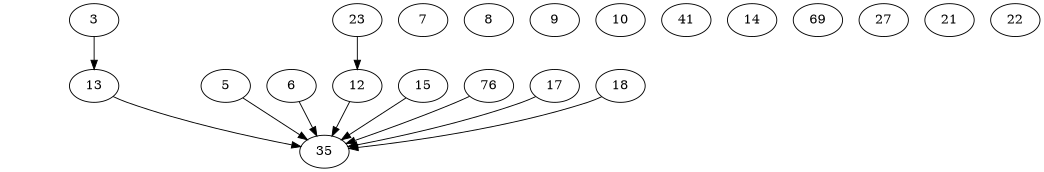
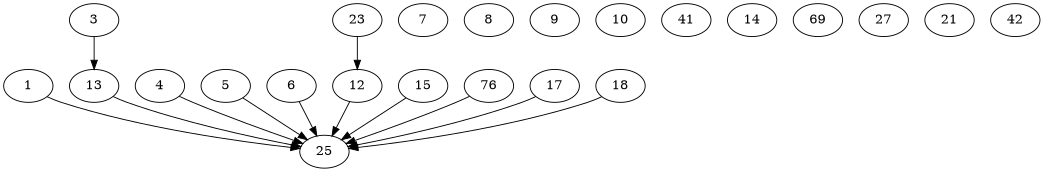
(1015, 20) -> (1015, 20)
none -> (28, 86)
none -> (160, 86)
(324, 152) -> (324, 152)
